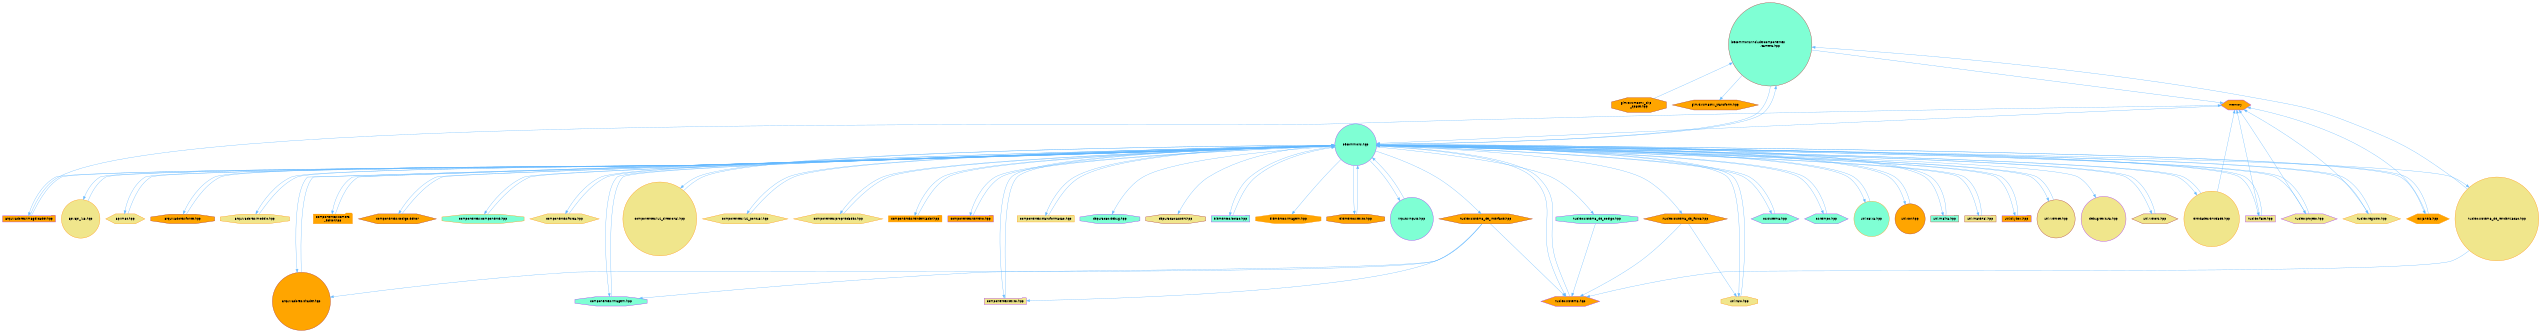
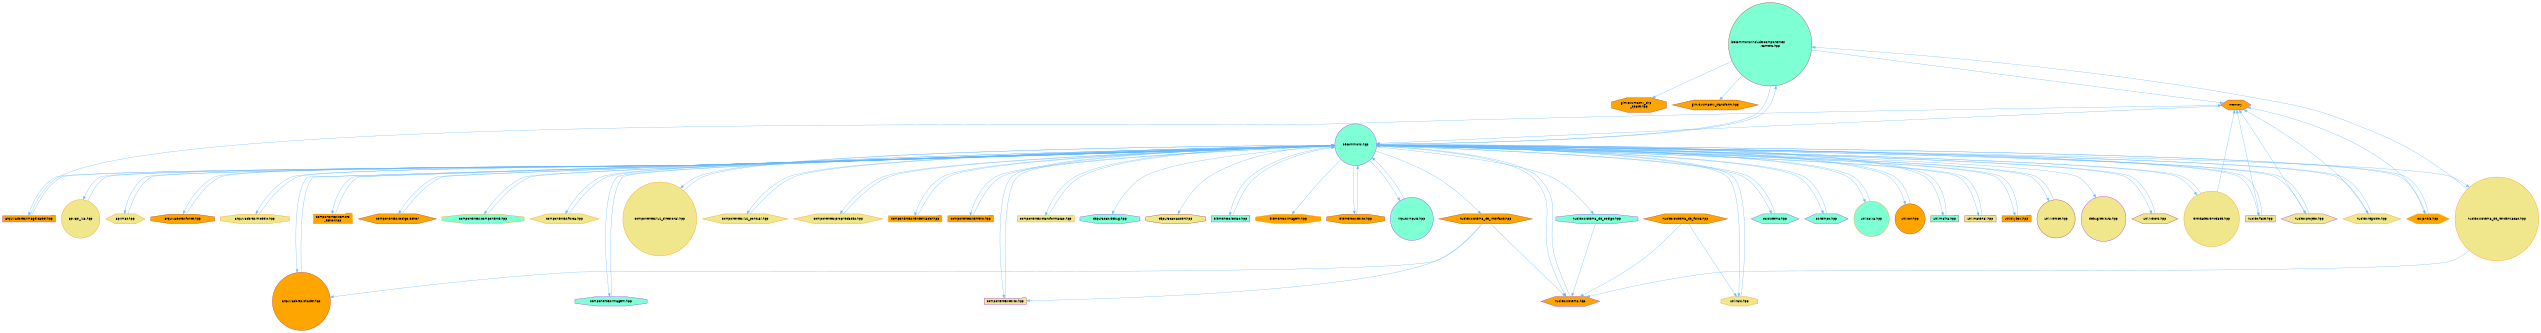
(1692, 81) -> (1693, 79)
(1536, 156) -> none
(940, 275) -> none
